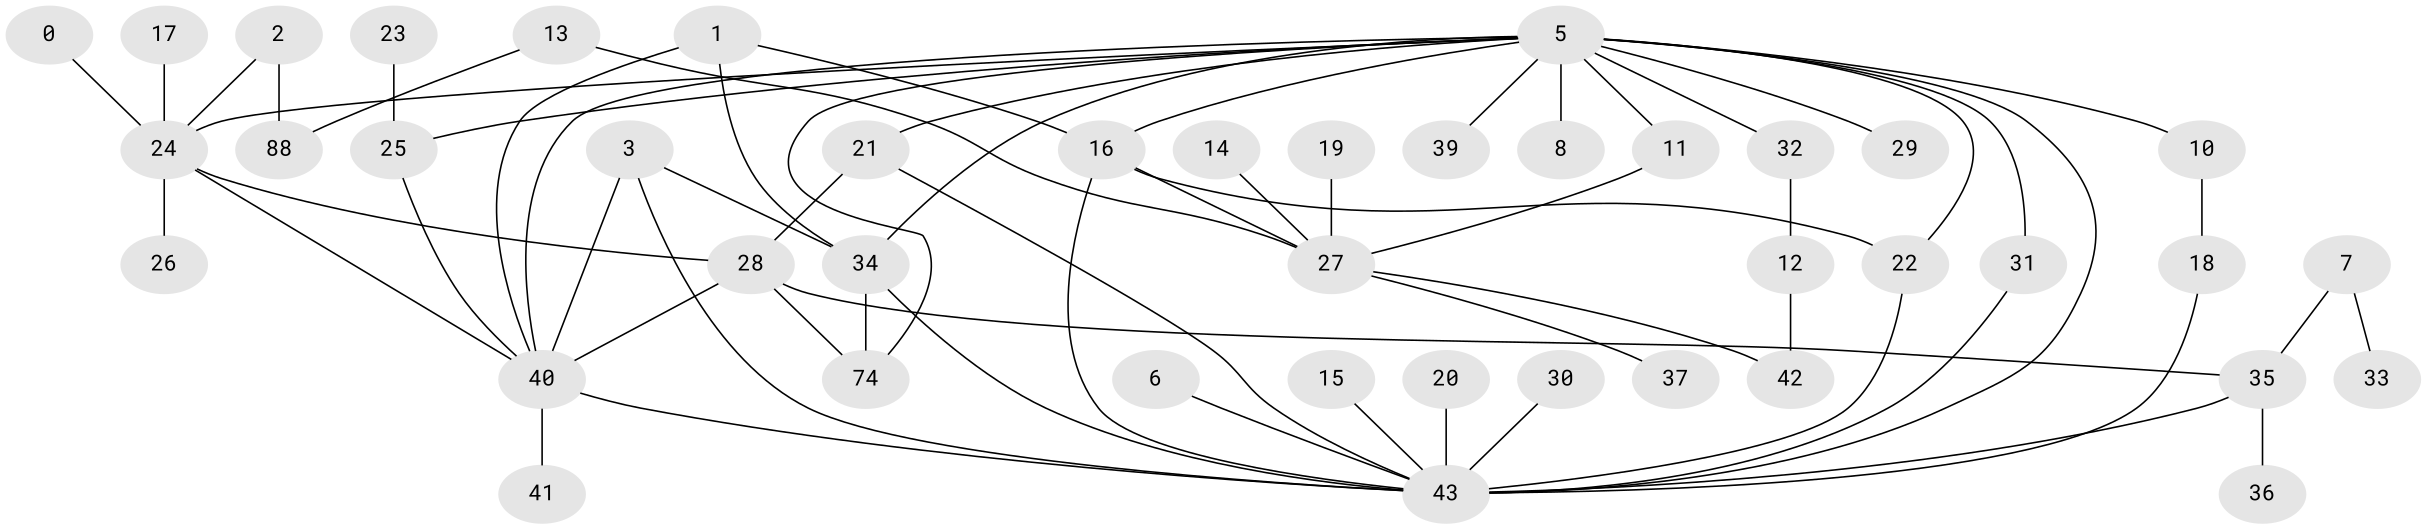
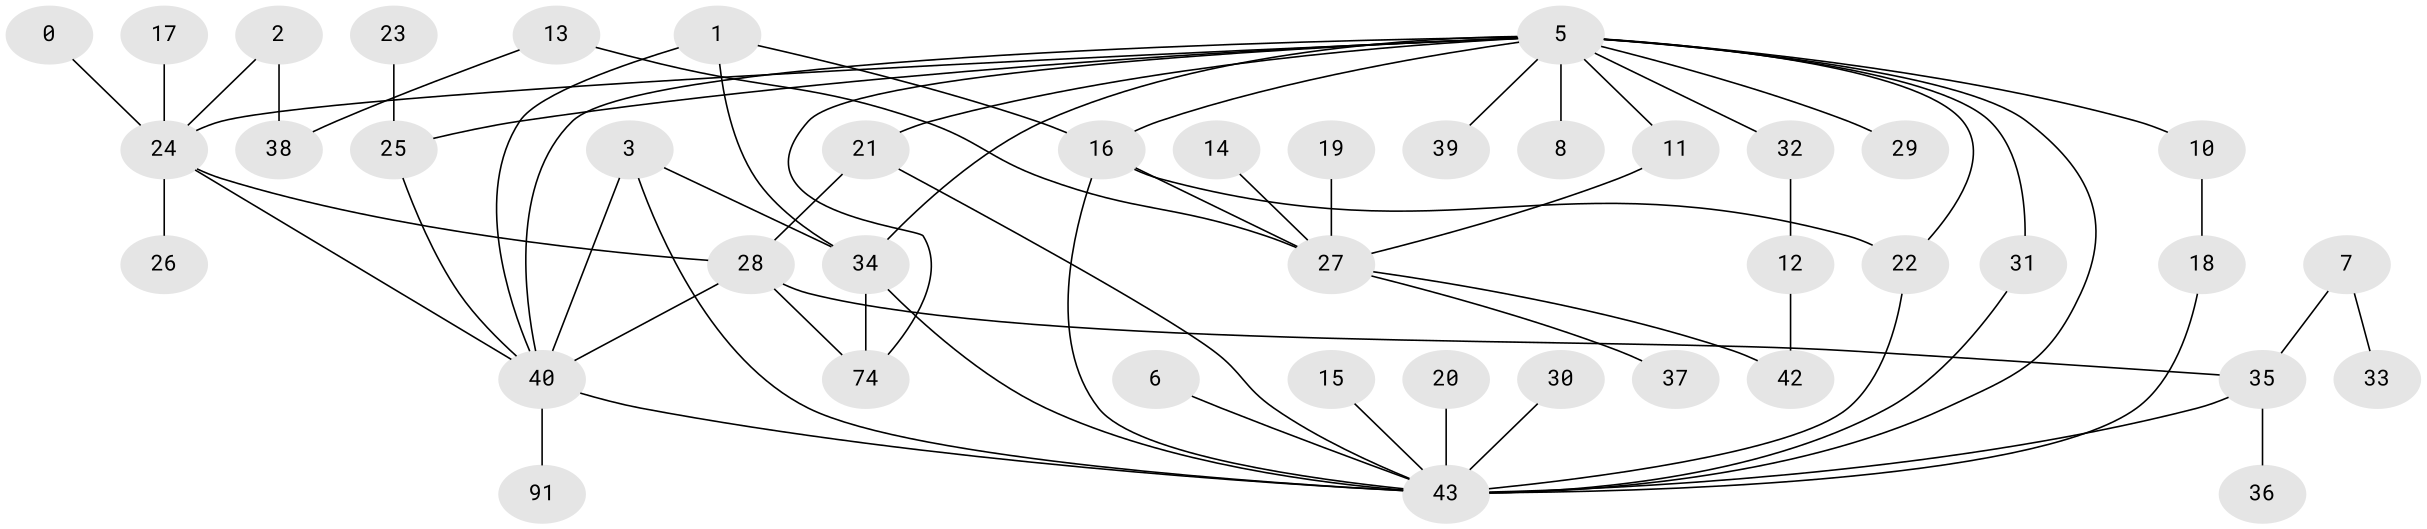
(279, 150) -> (279, 150)
(542, 494) -> (542, 494)
